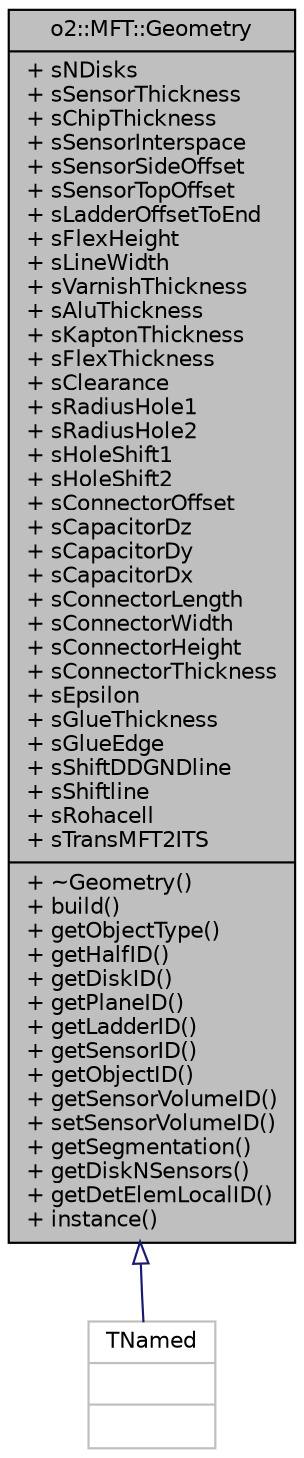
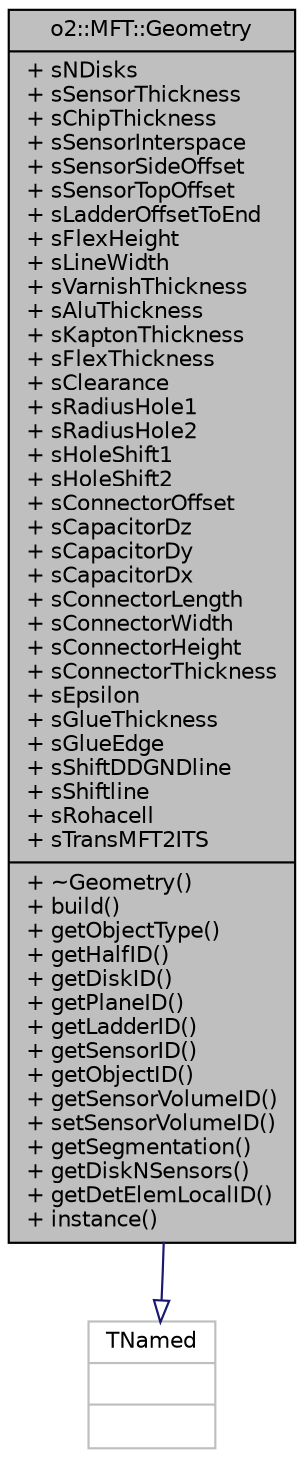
(142, 1293) -> (163, 1271)
